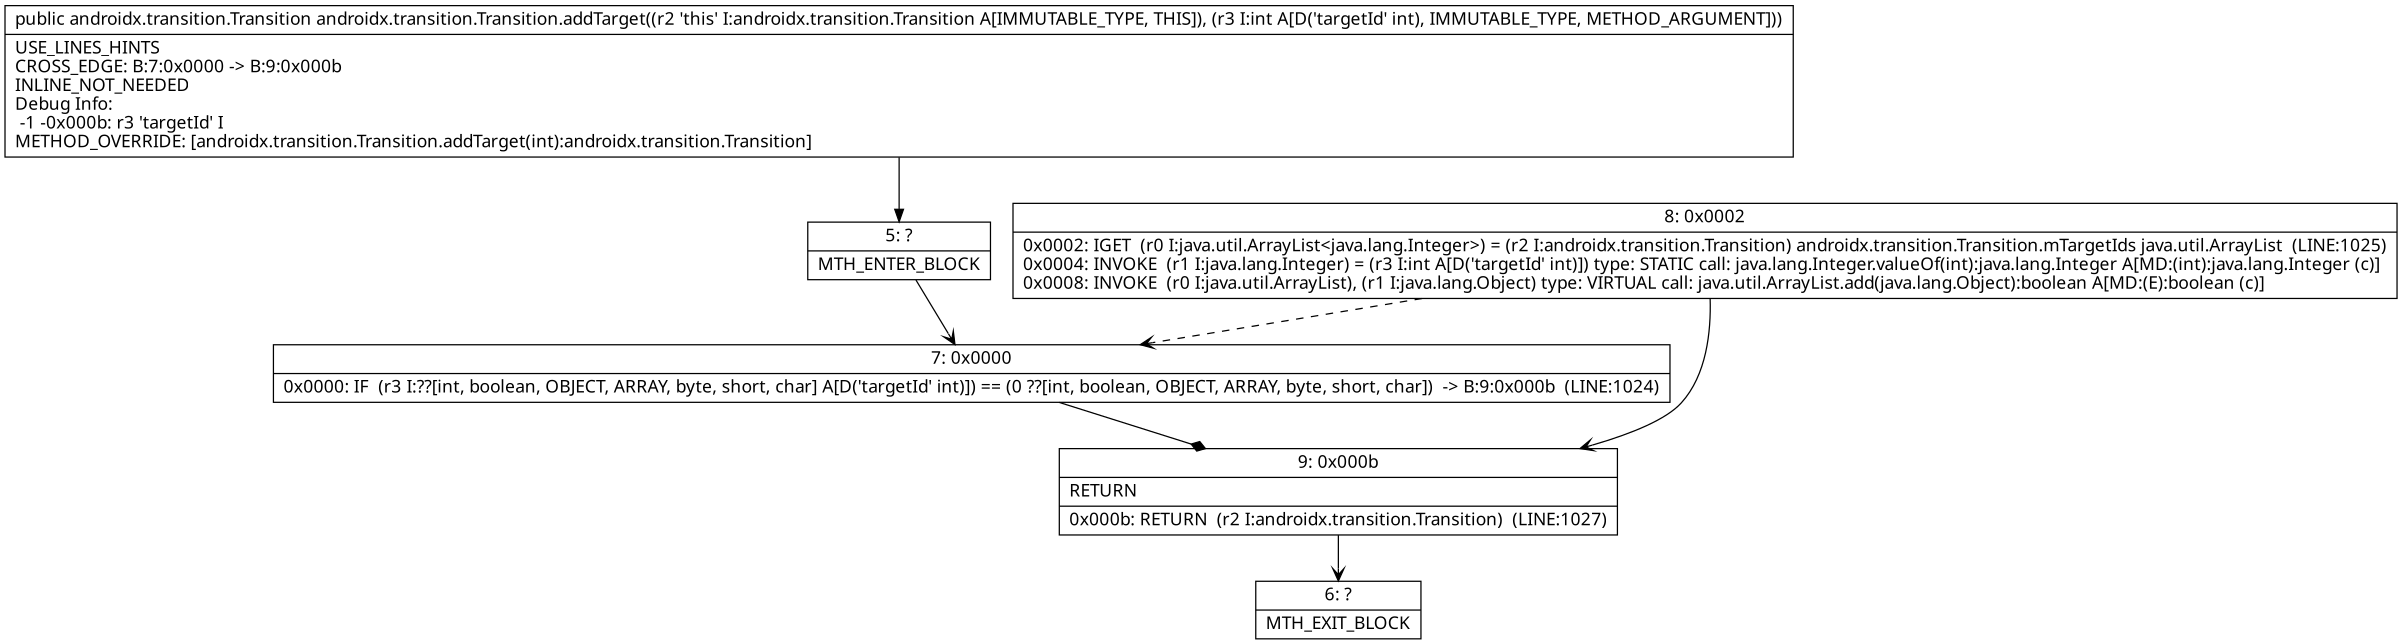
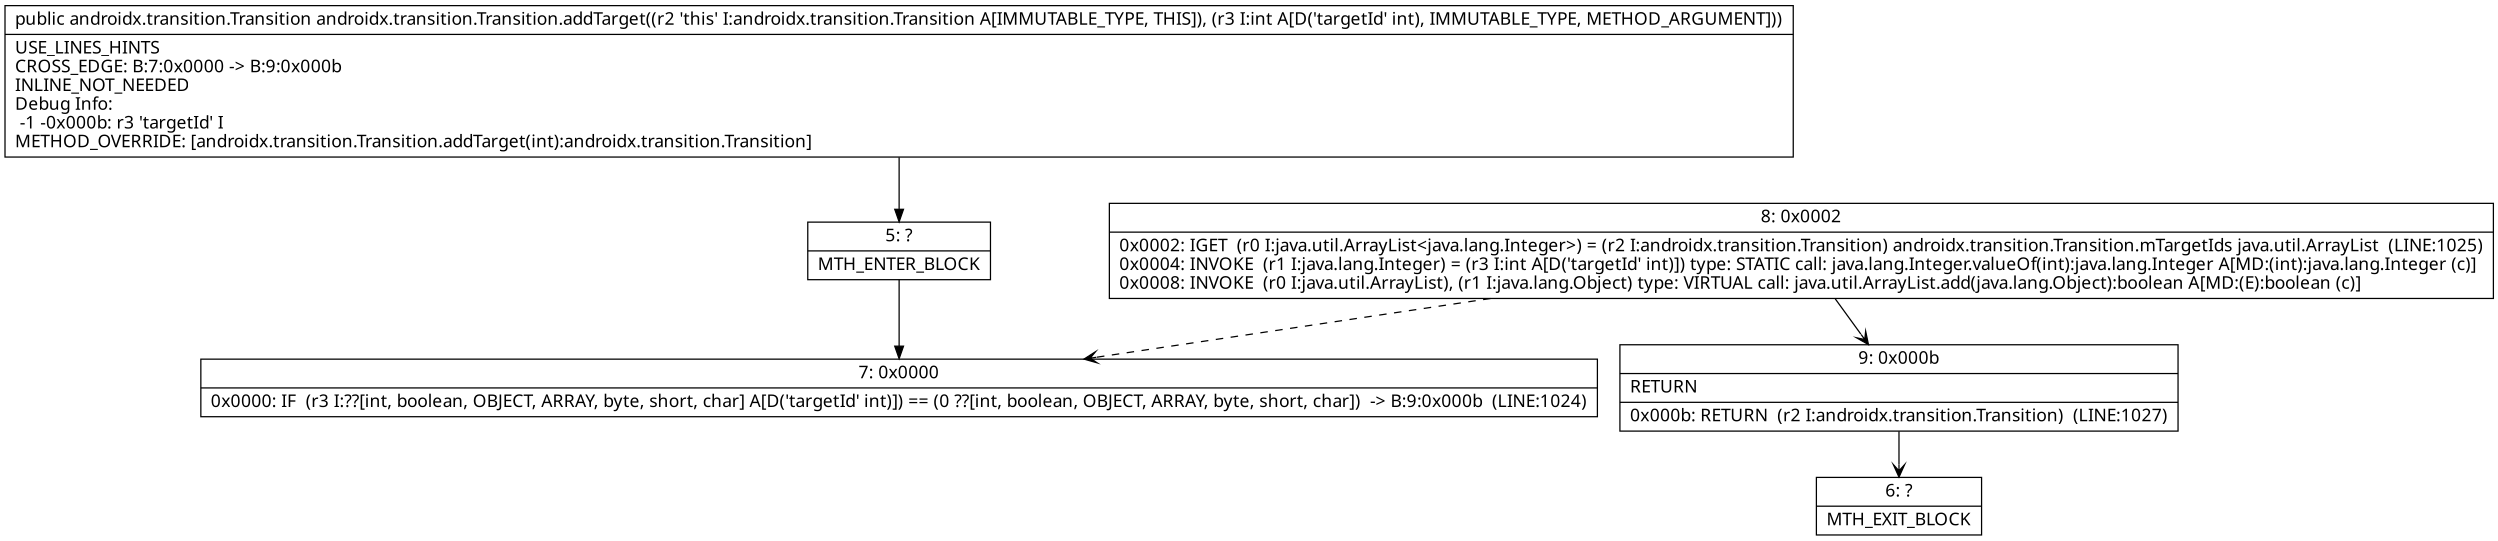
(932, 307) -> (899, 313)
(1125, 423) -> none
